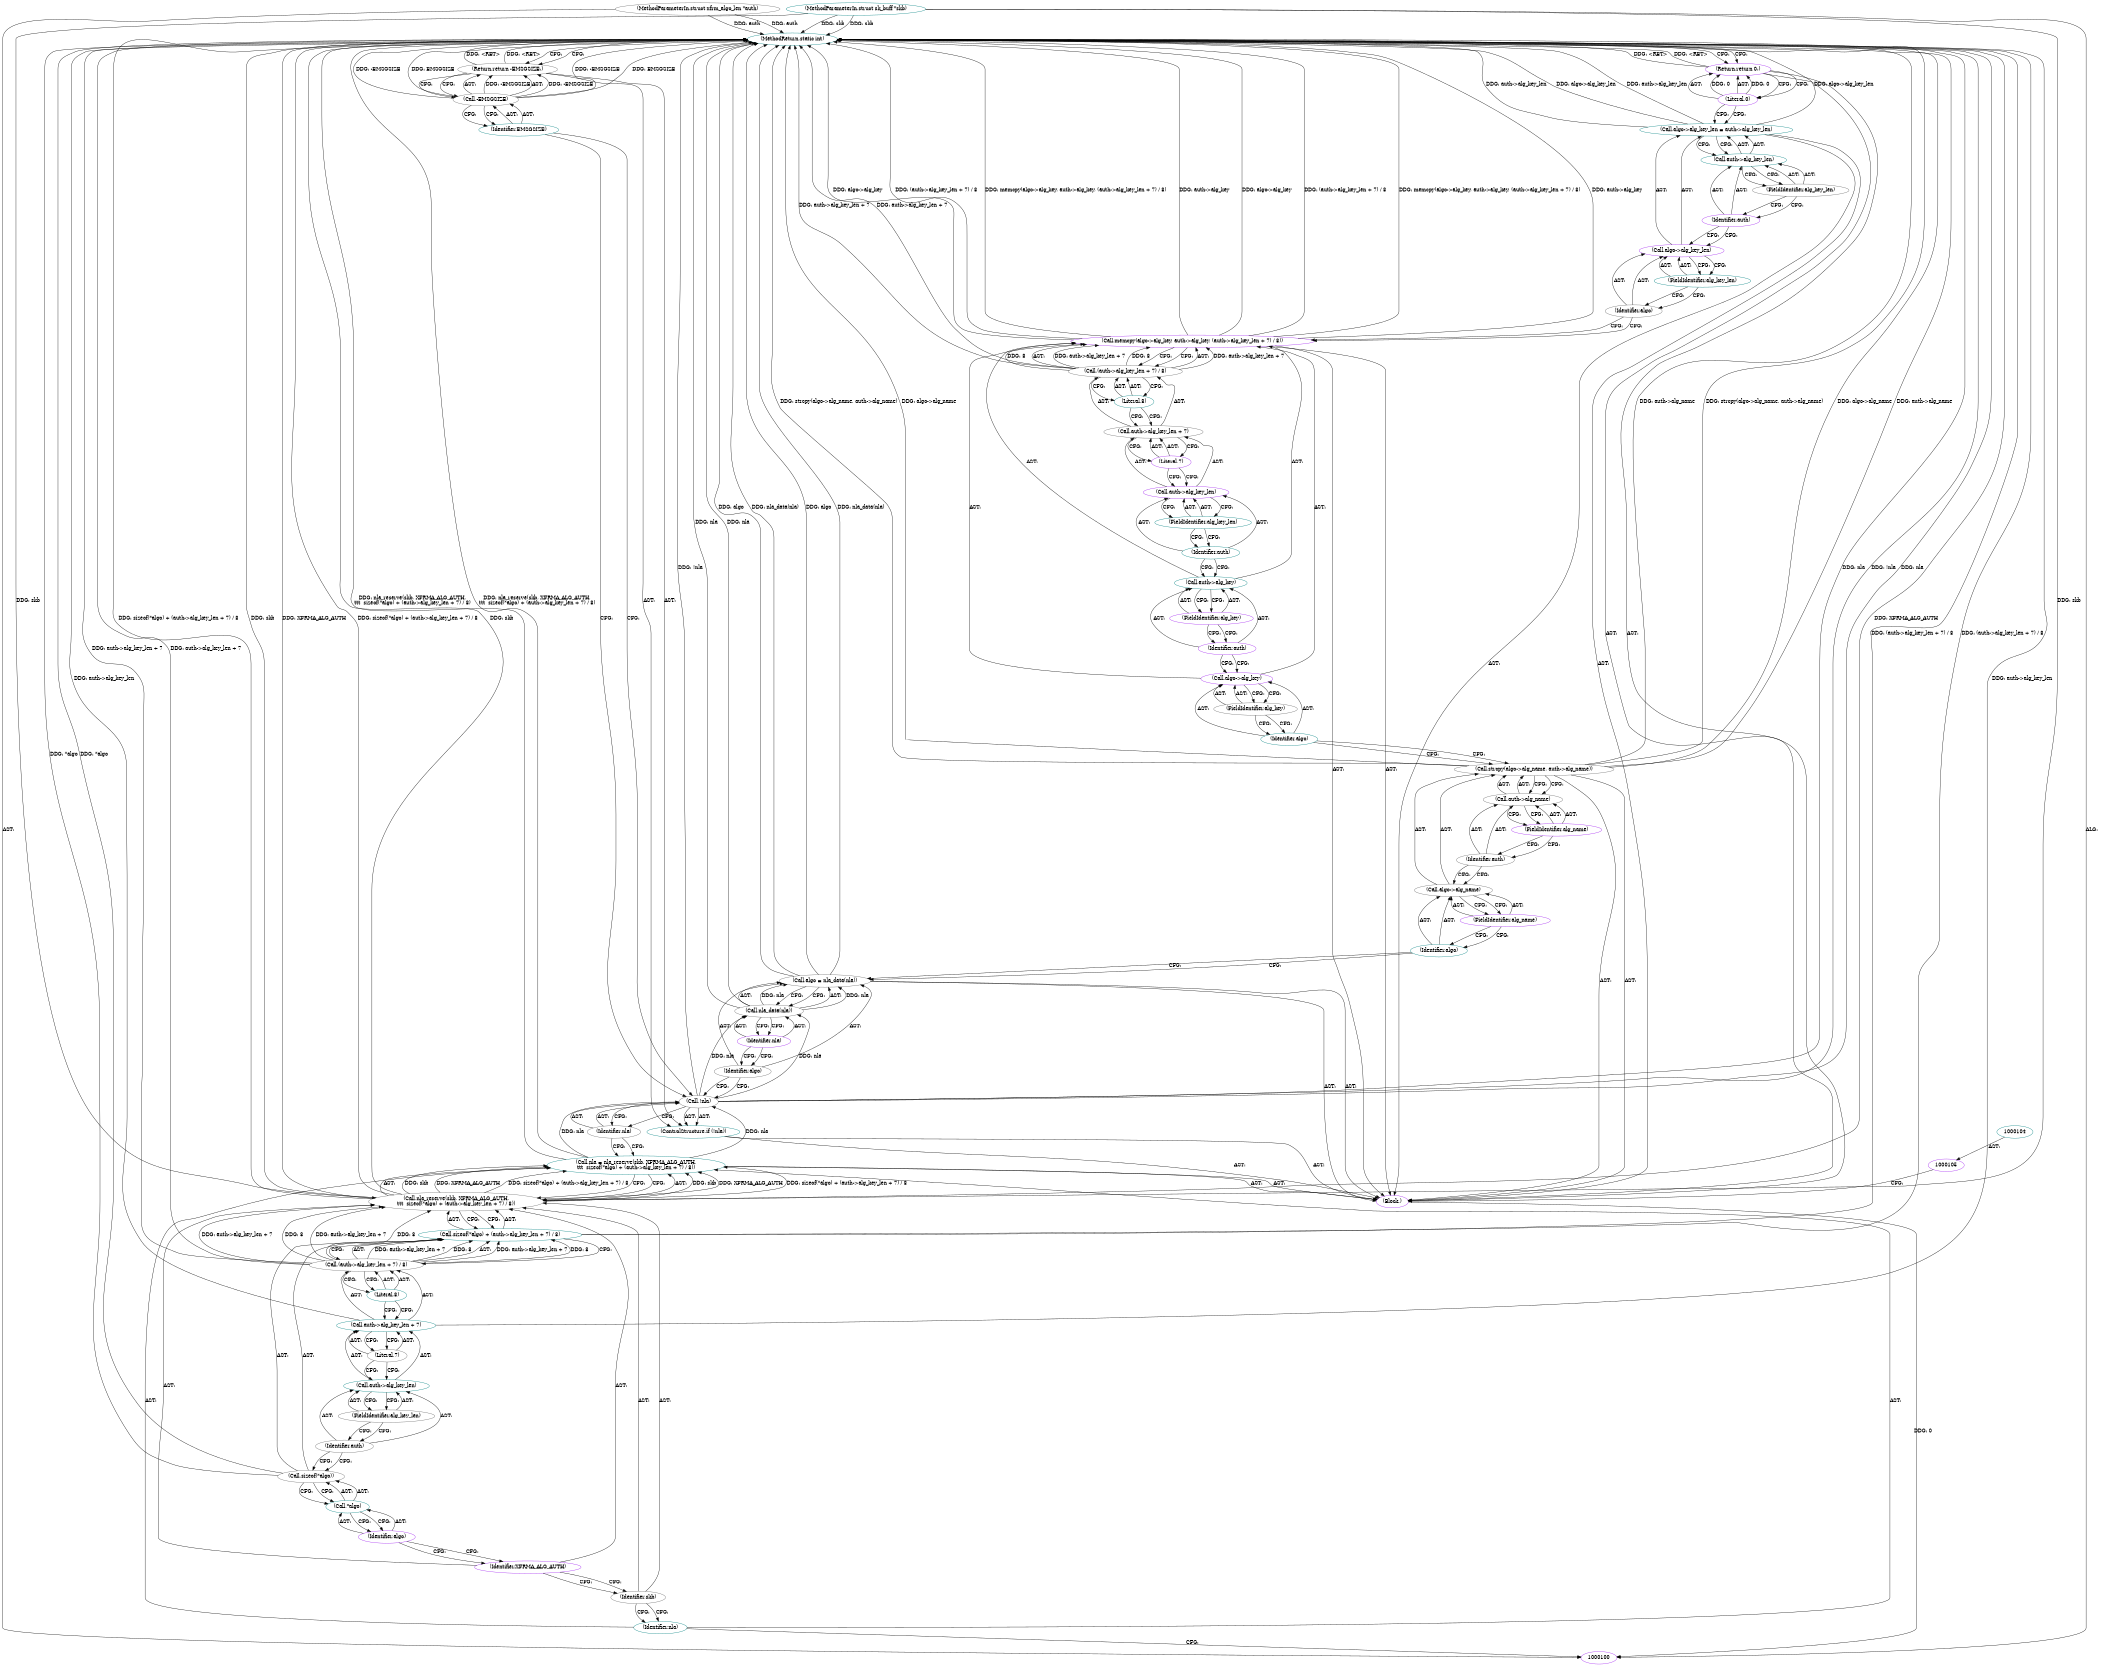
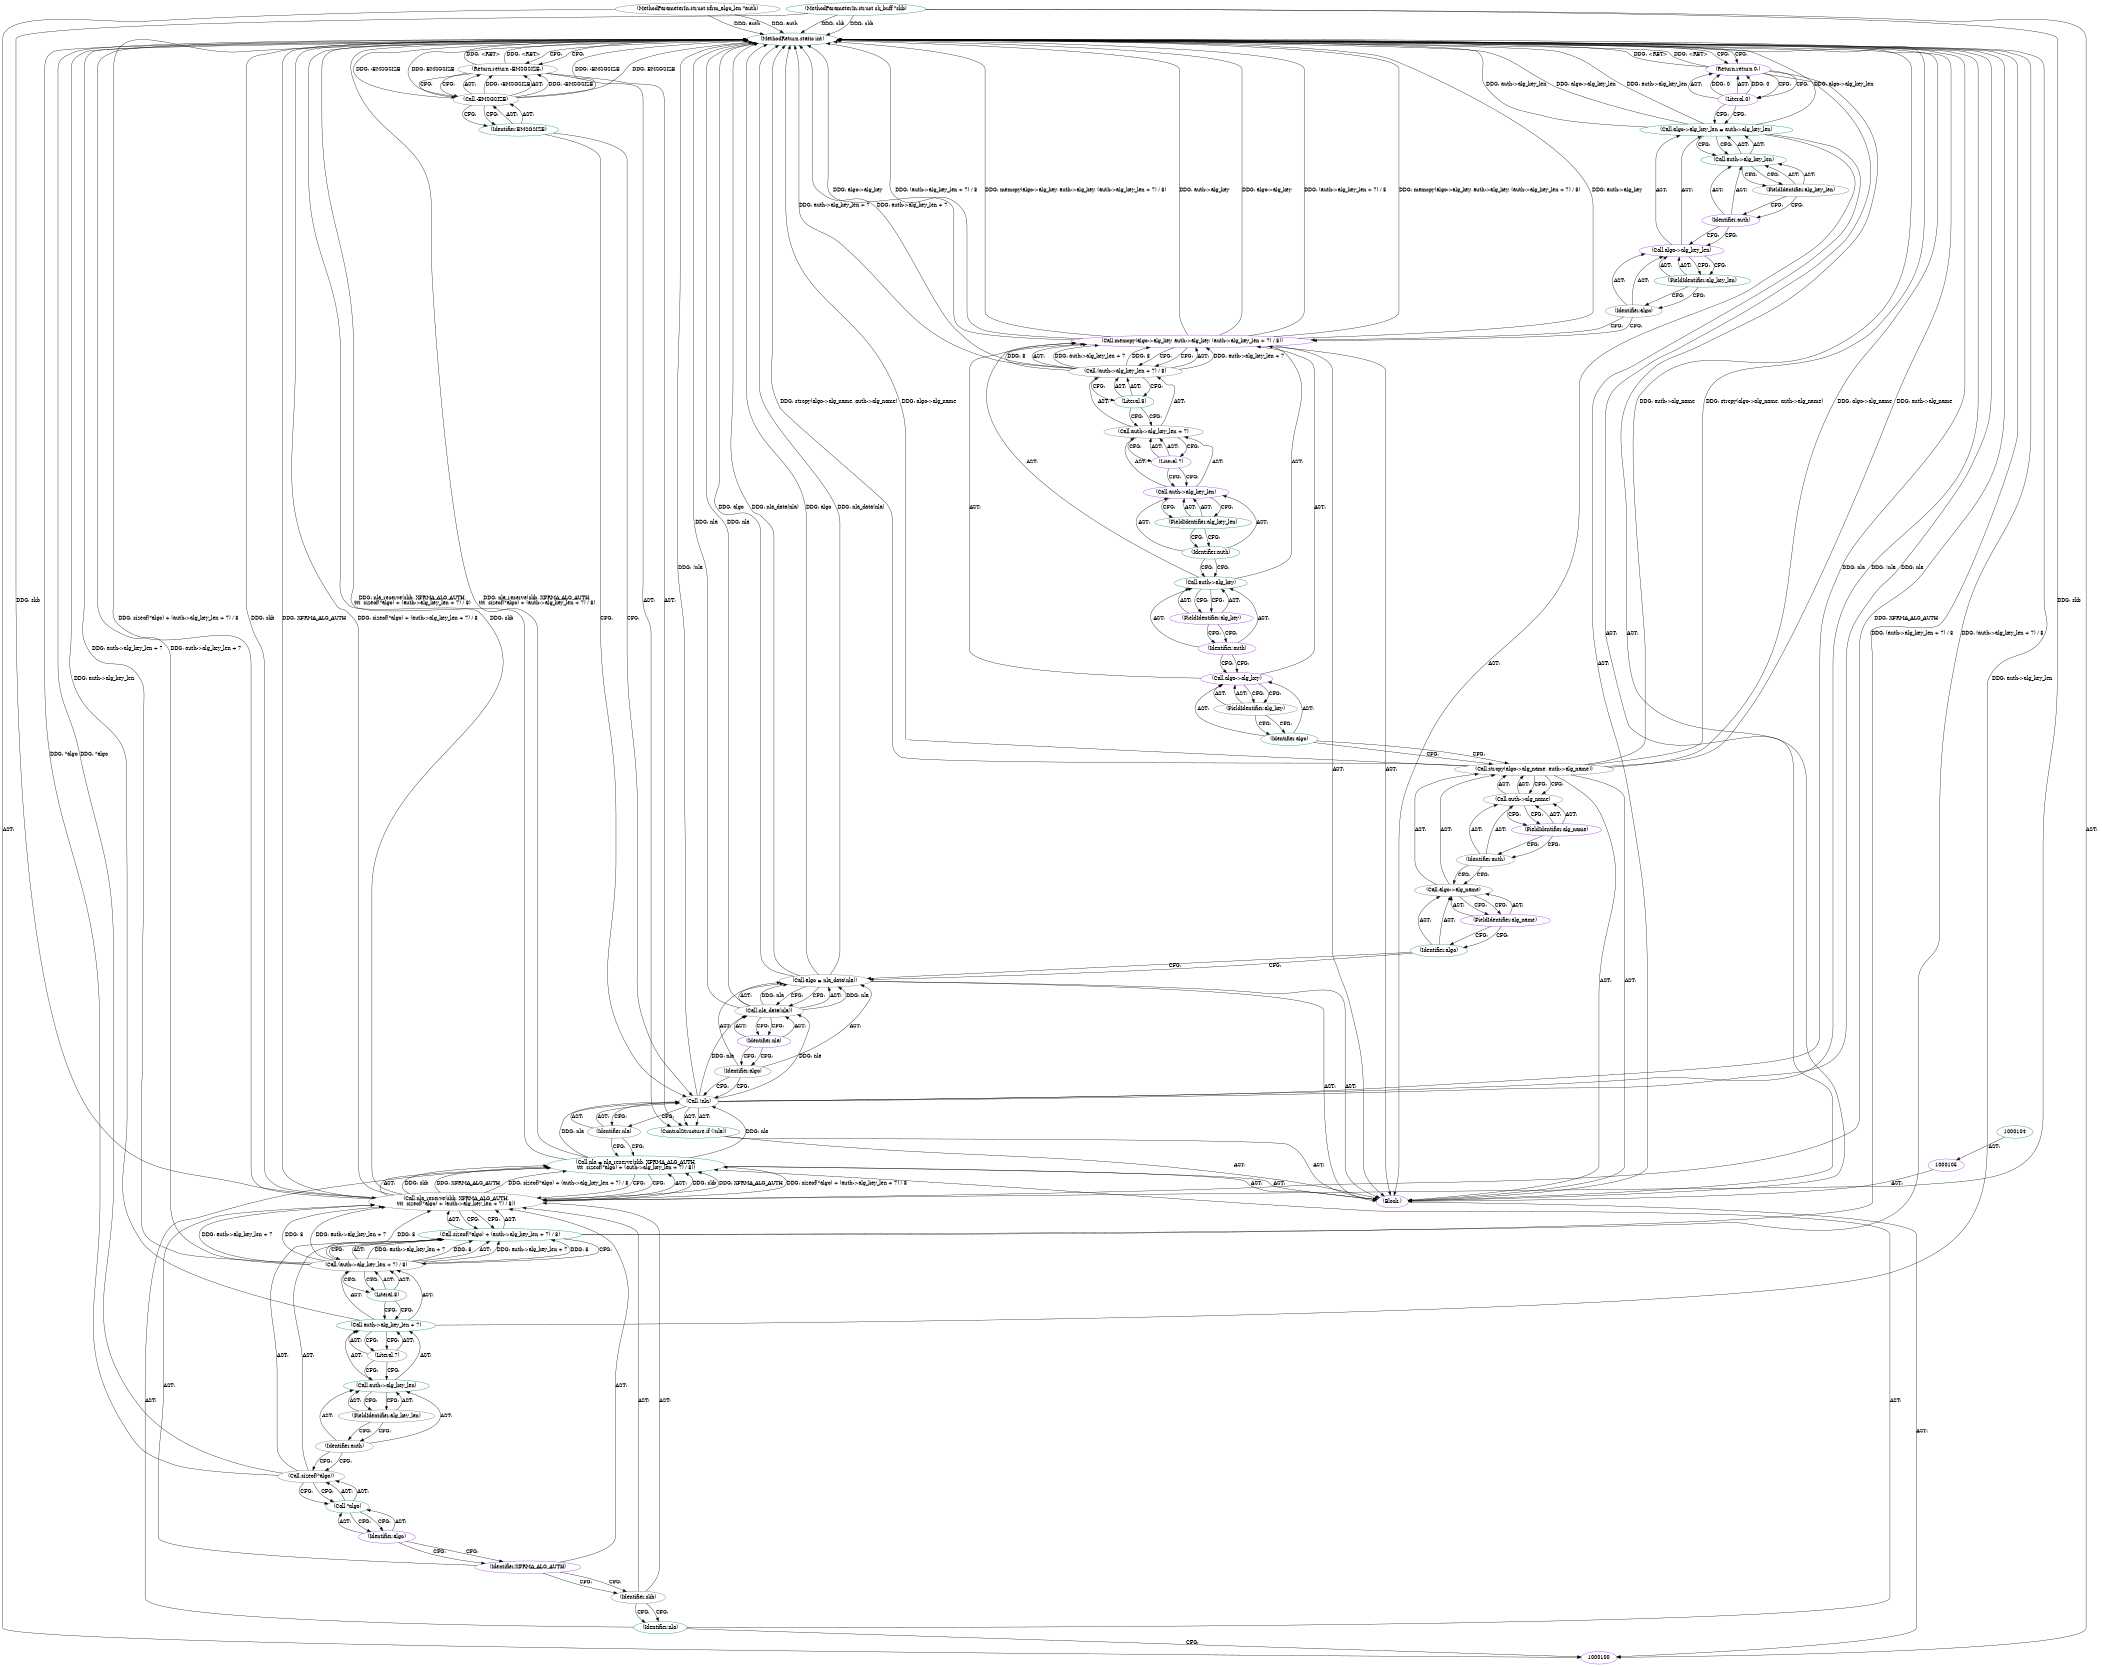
(2093, 830) -> (2093, 830)
(1898, 1183) -> (1898, 1183)
(1923, 1431) -> (1923, 1431)
